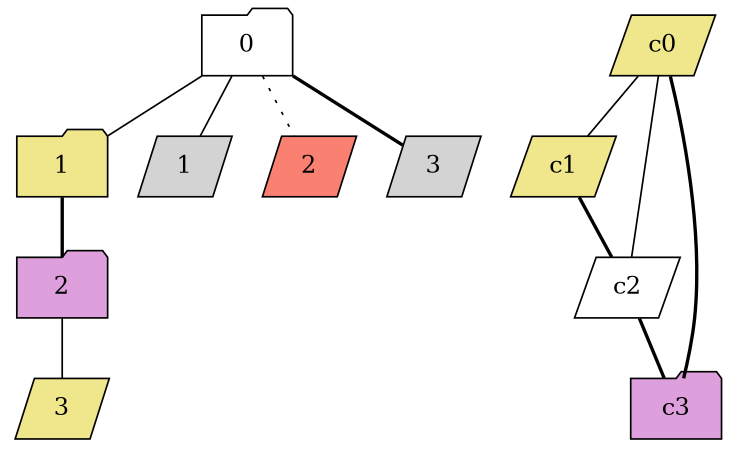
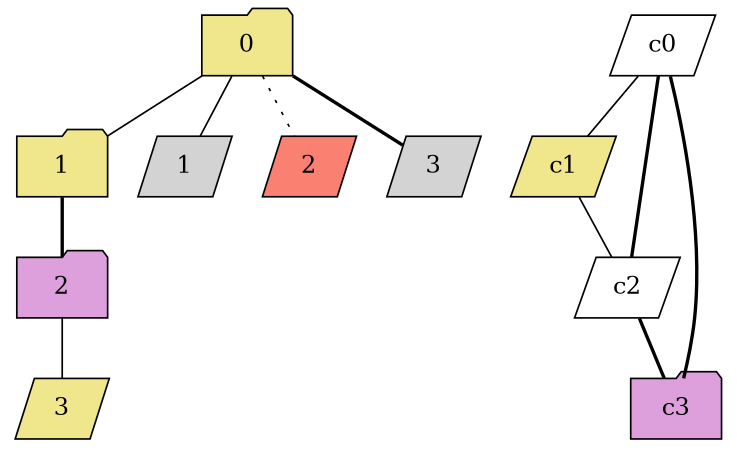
(247, 45) -> (247, 45)
(663, 45) -> (663, 45)
(645, 166) -> (645, 166)
(595, 227) -> (595, 227)
